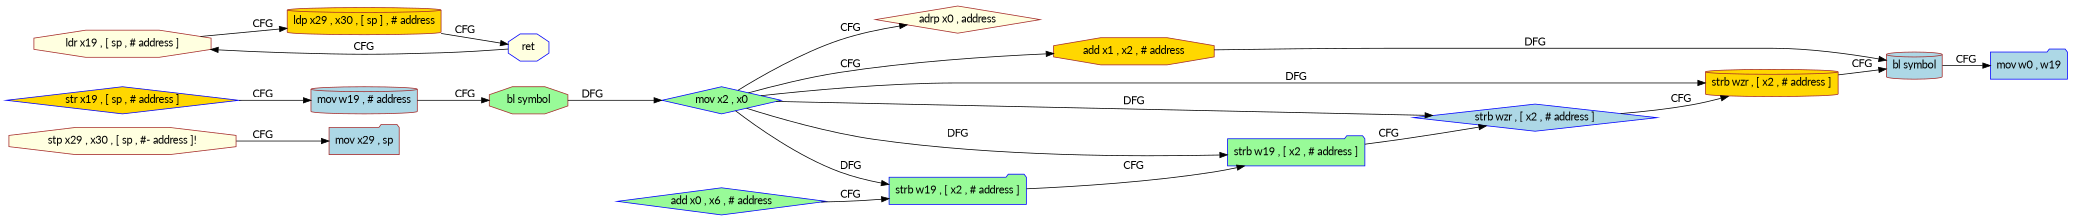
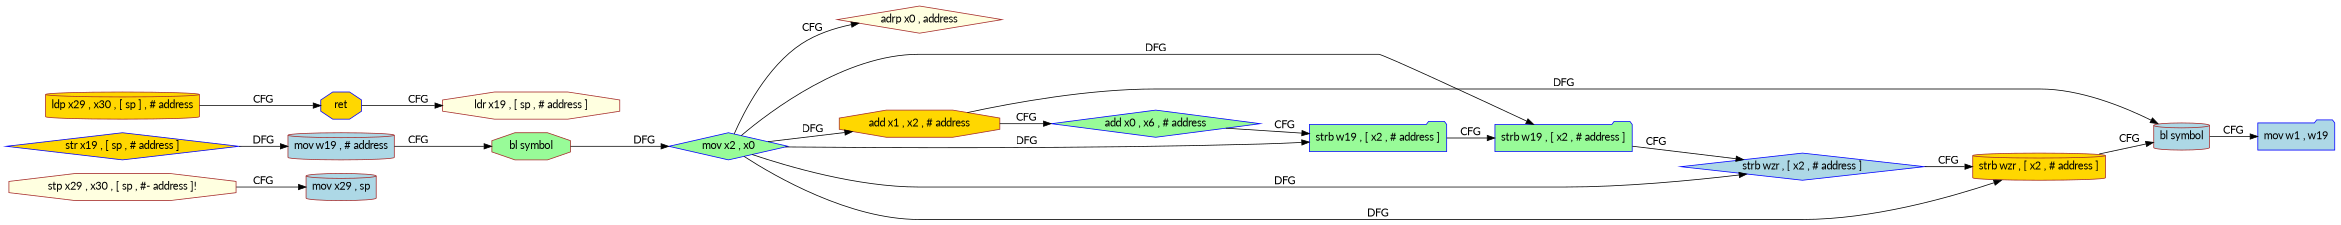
(240, 33) -> none
(529, 48) -> (341, 106)
(851, 64) -> (813, 129)
(2029, 66) -> (2296, 137)
(263, 95) -> (263, 141)
none -> (1022, 124)
(364, 141) -> (341, 187)
